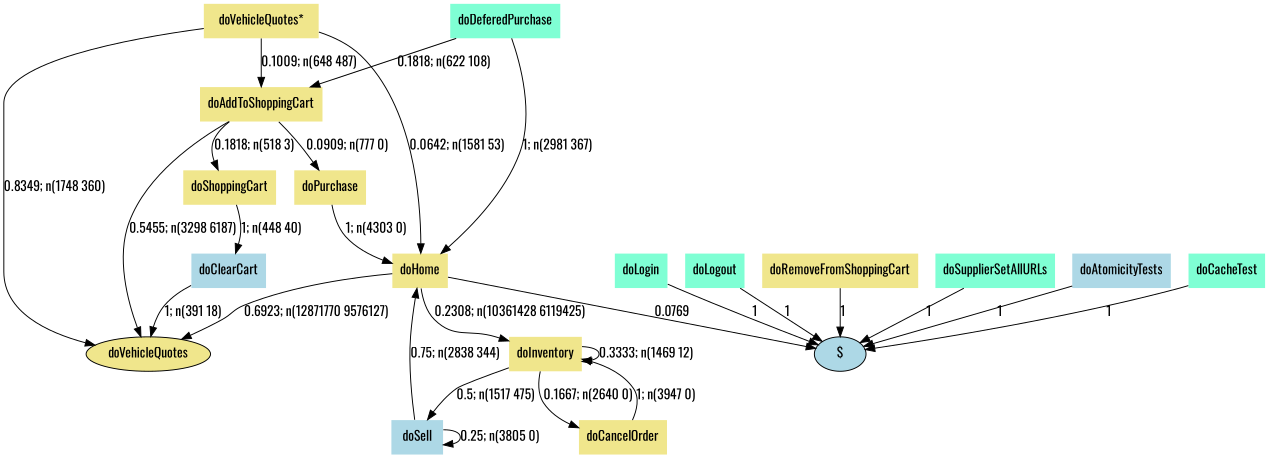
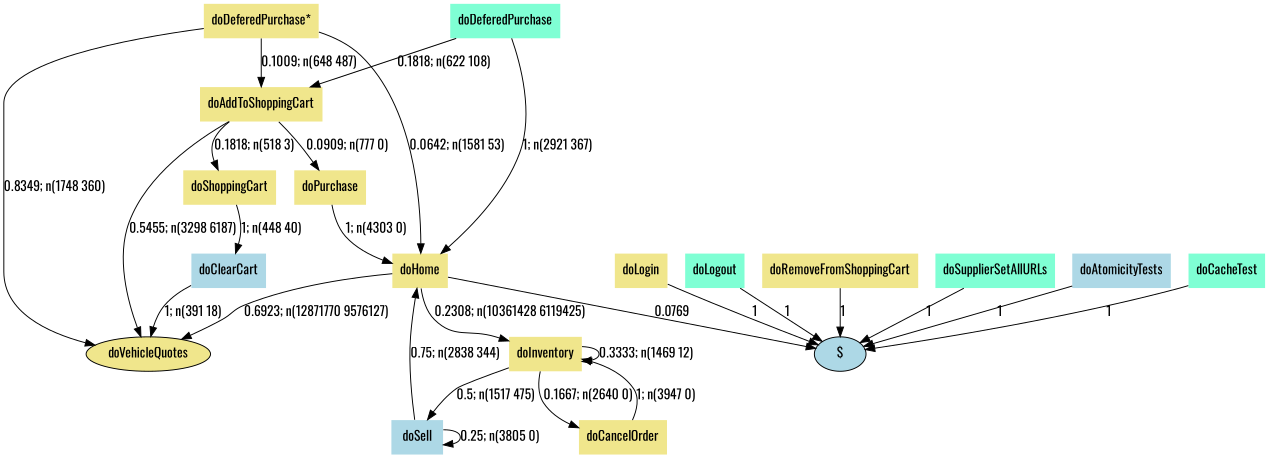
(261, 21) -> (261, 21)
(557, 146) -> (557, 146)
(641, 271) -> (641, 271)
